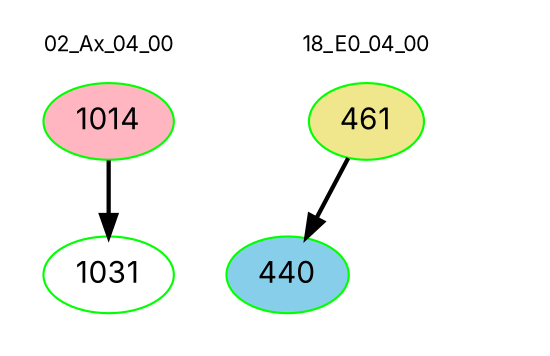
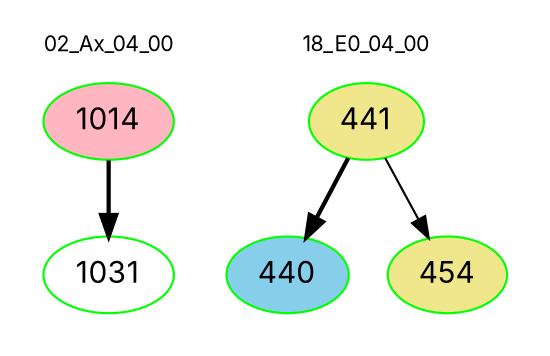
(366, 121) -> (366, 121)
none -> (447, 275)
